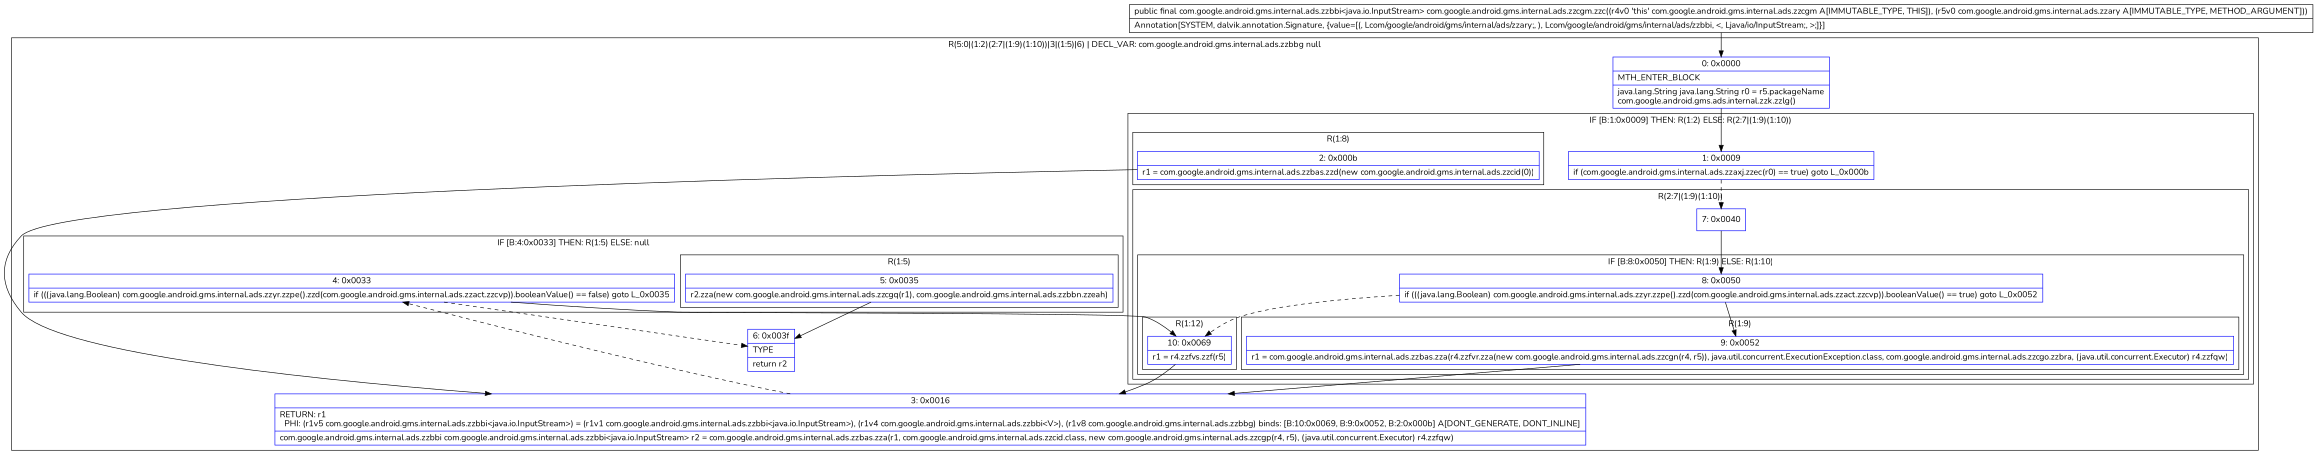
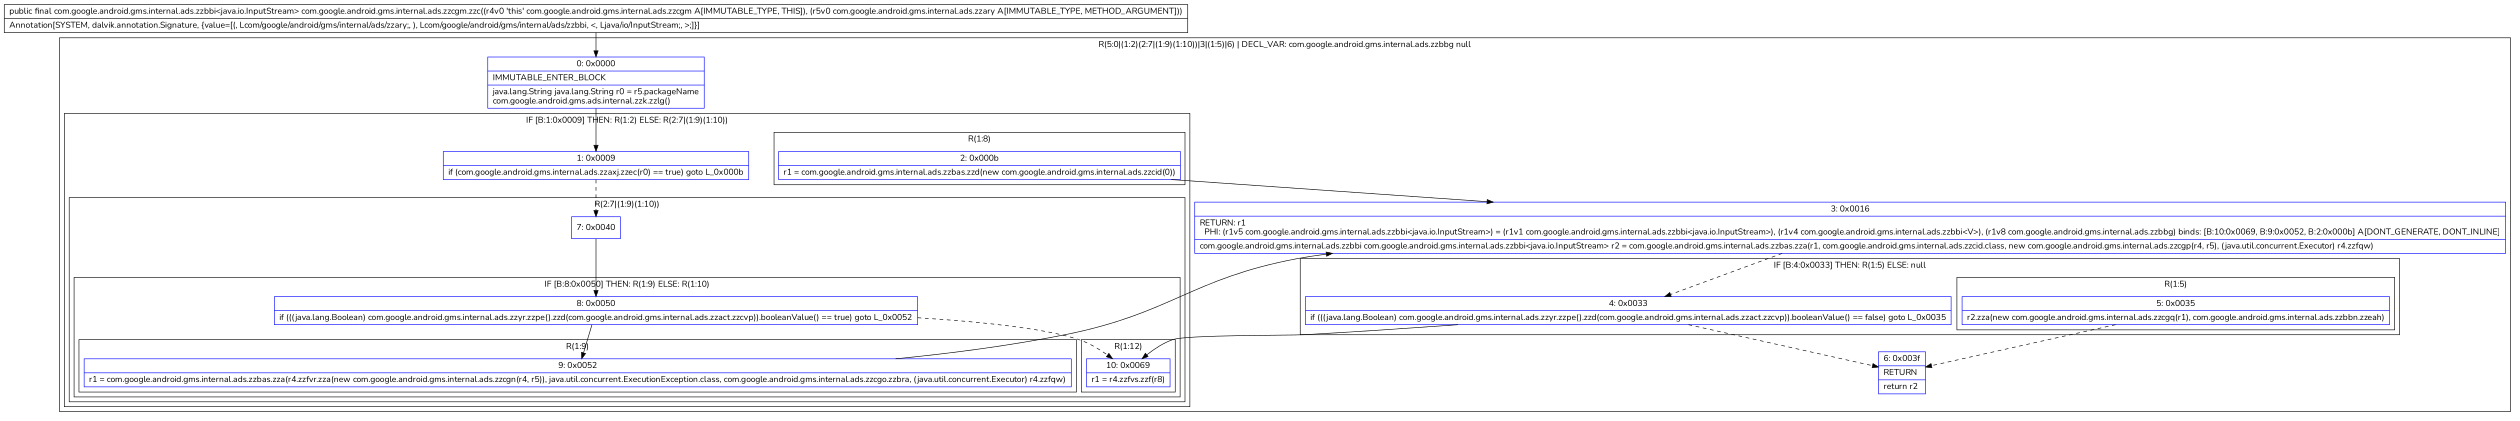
(1659, 78) -> (550, 78)
(836, 319) -> (2024, 345)
(763, 350) -> (1901, 373)
(1190, 357) -> (1128, 380)
(1152, 381) -> none
